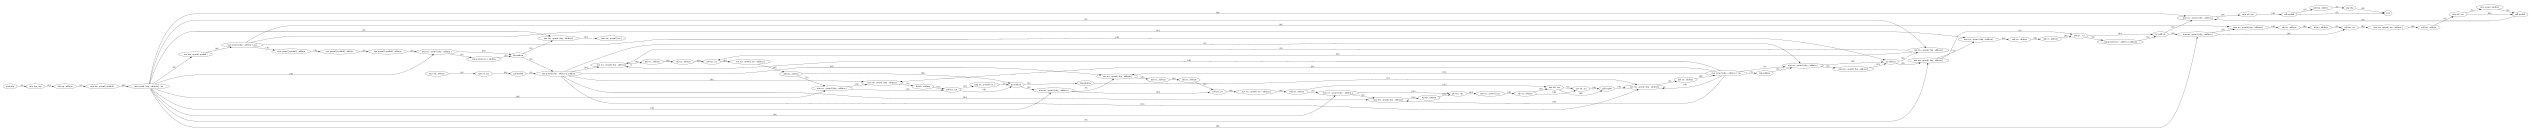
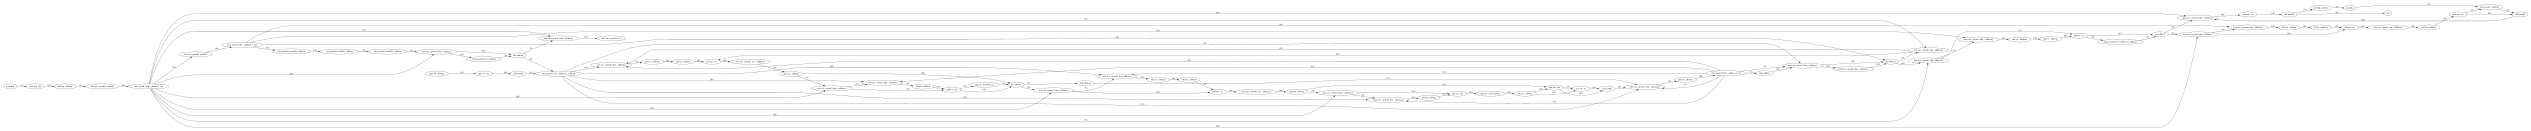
(2369, 11) -> (2416, 6)
